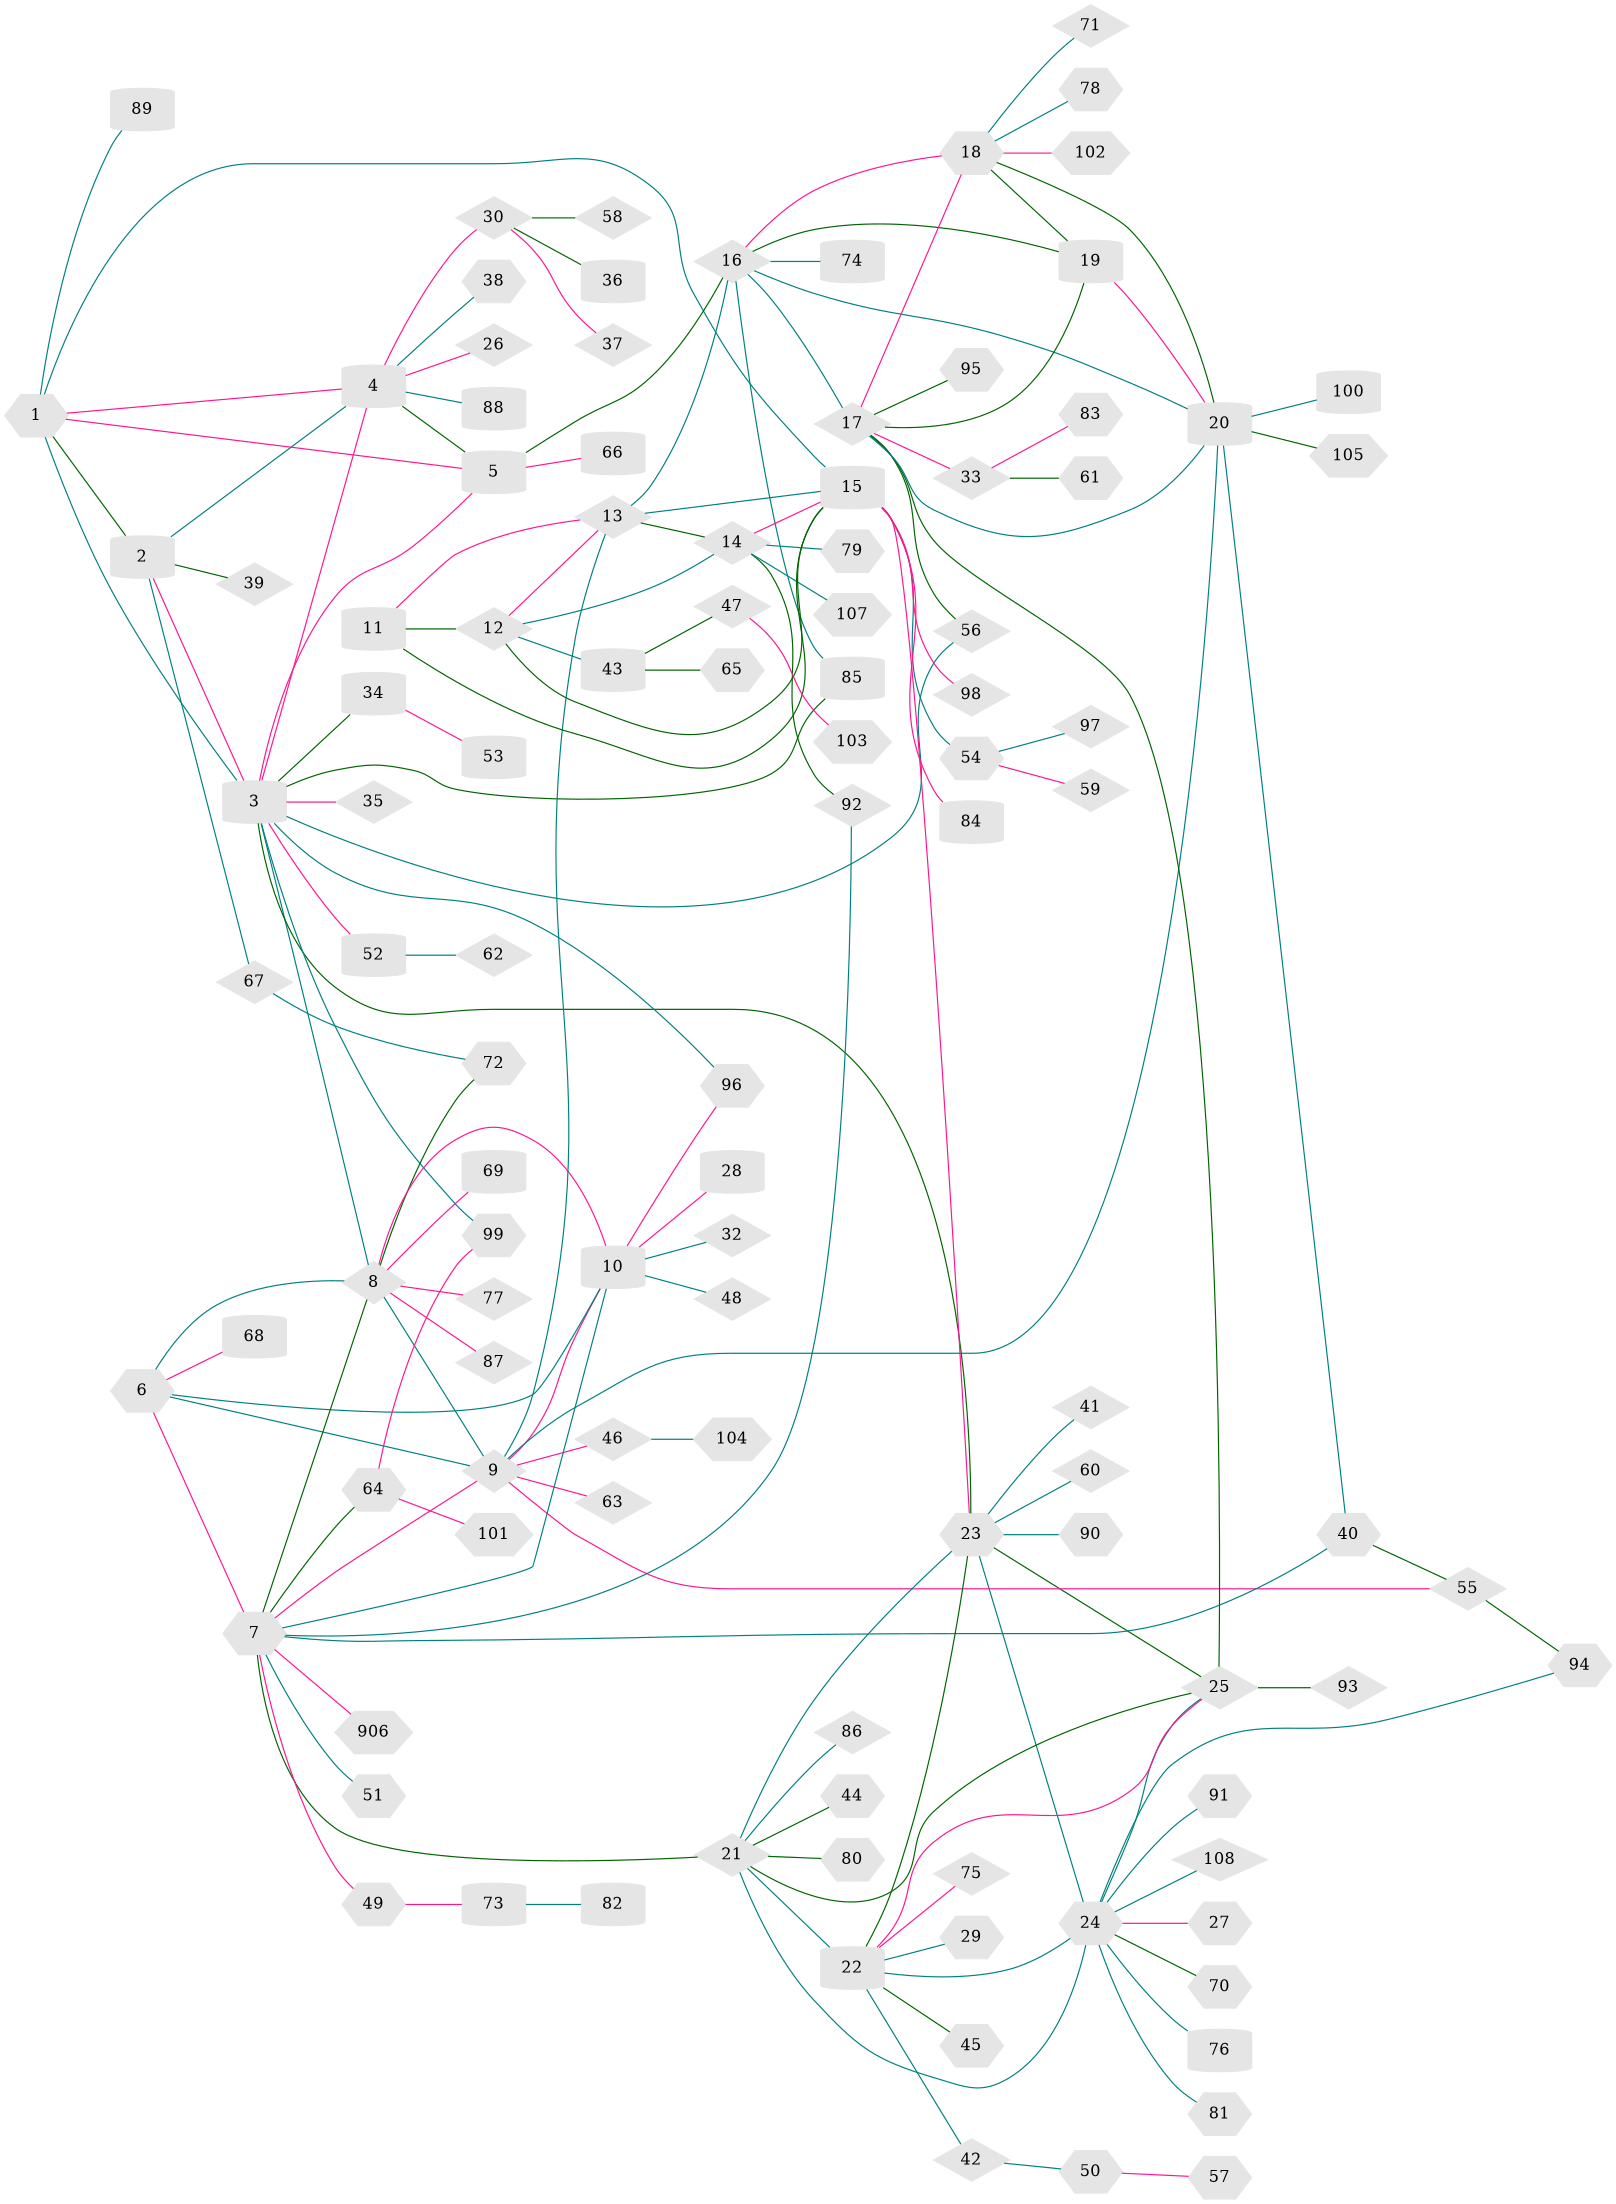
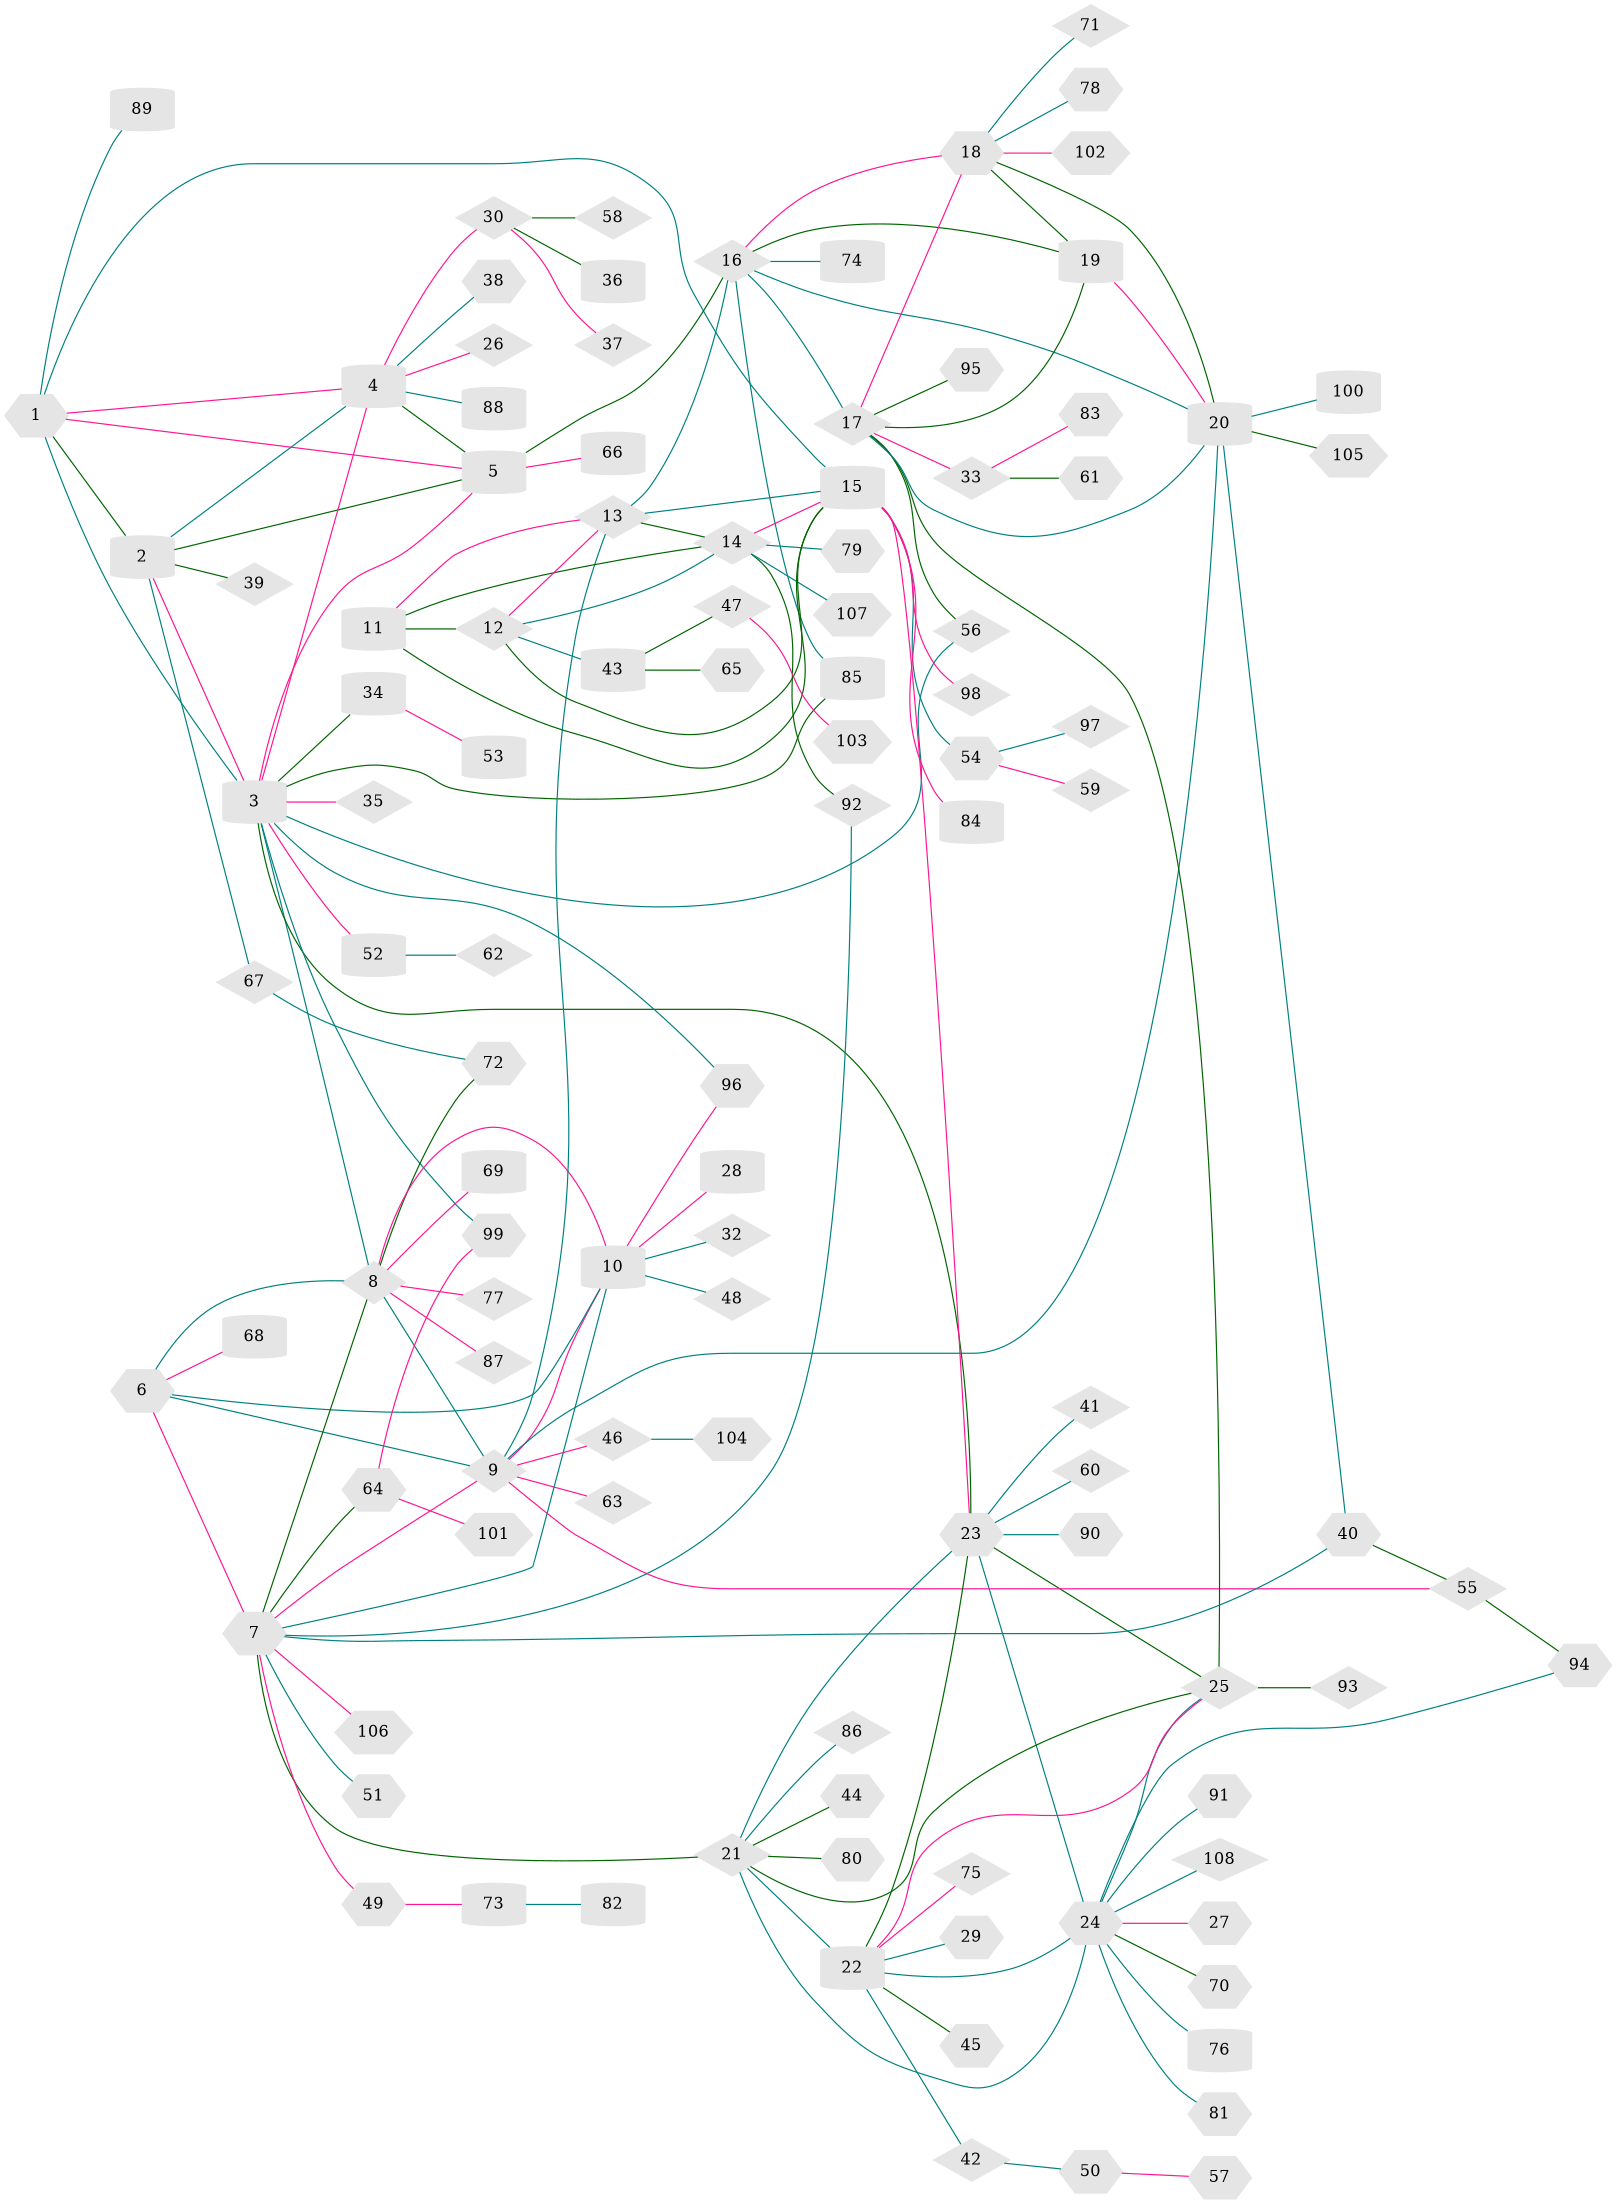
none -> (318, 515)
none -> (537, 577)
(374, 1733) -> (374, 1733)
